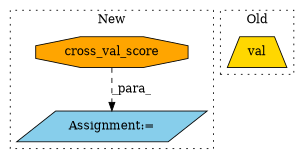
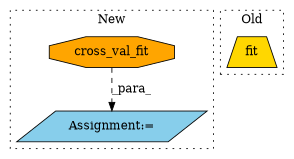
(112, 52) -> (112, 52)
(257, 52) -> (252, 52)
